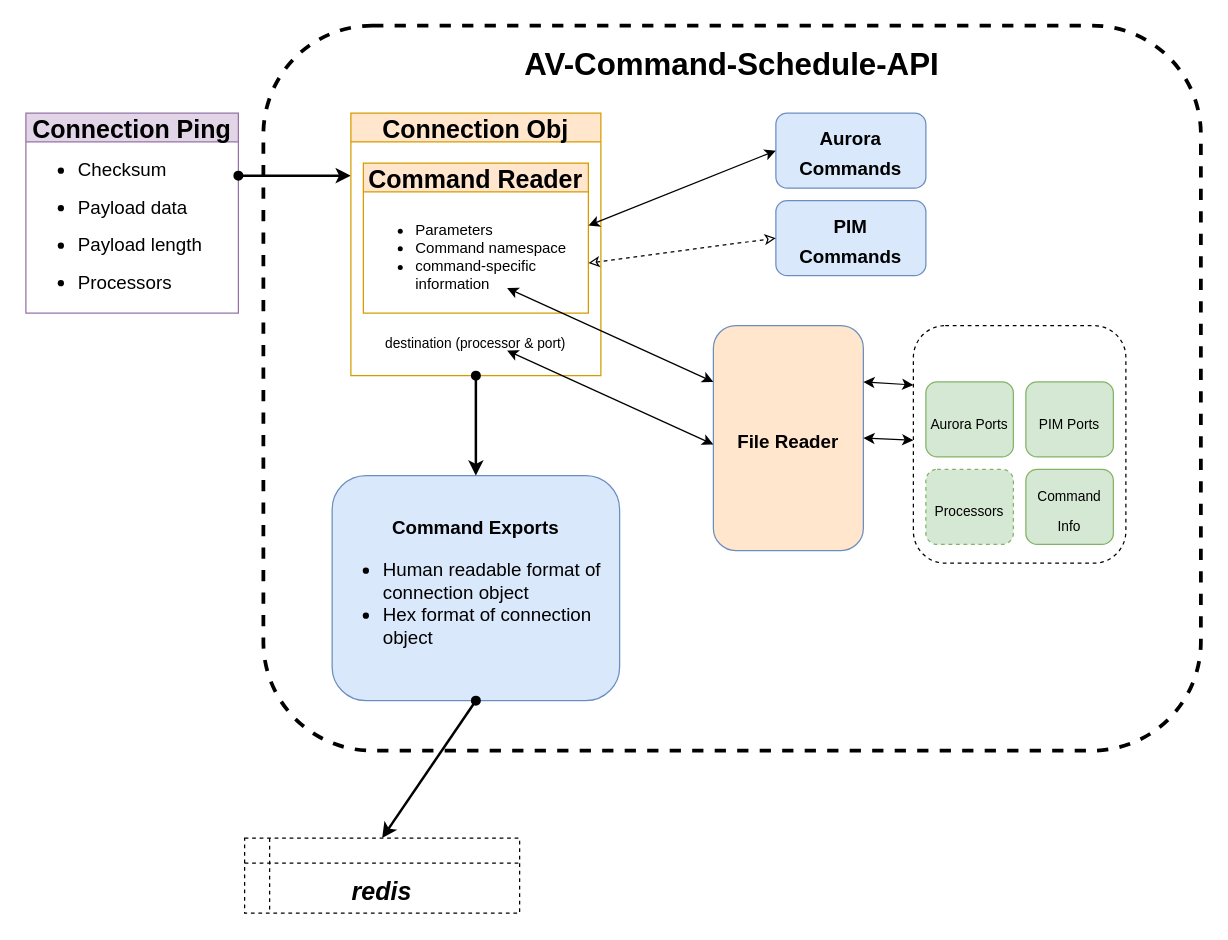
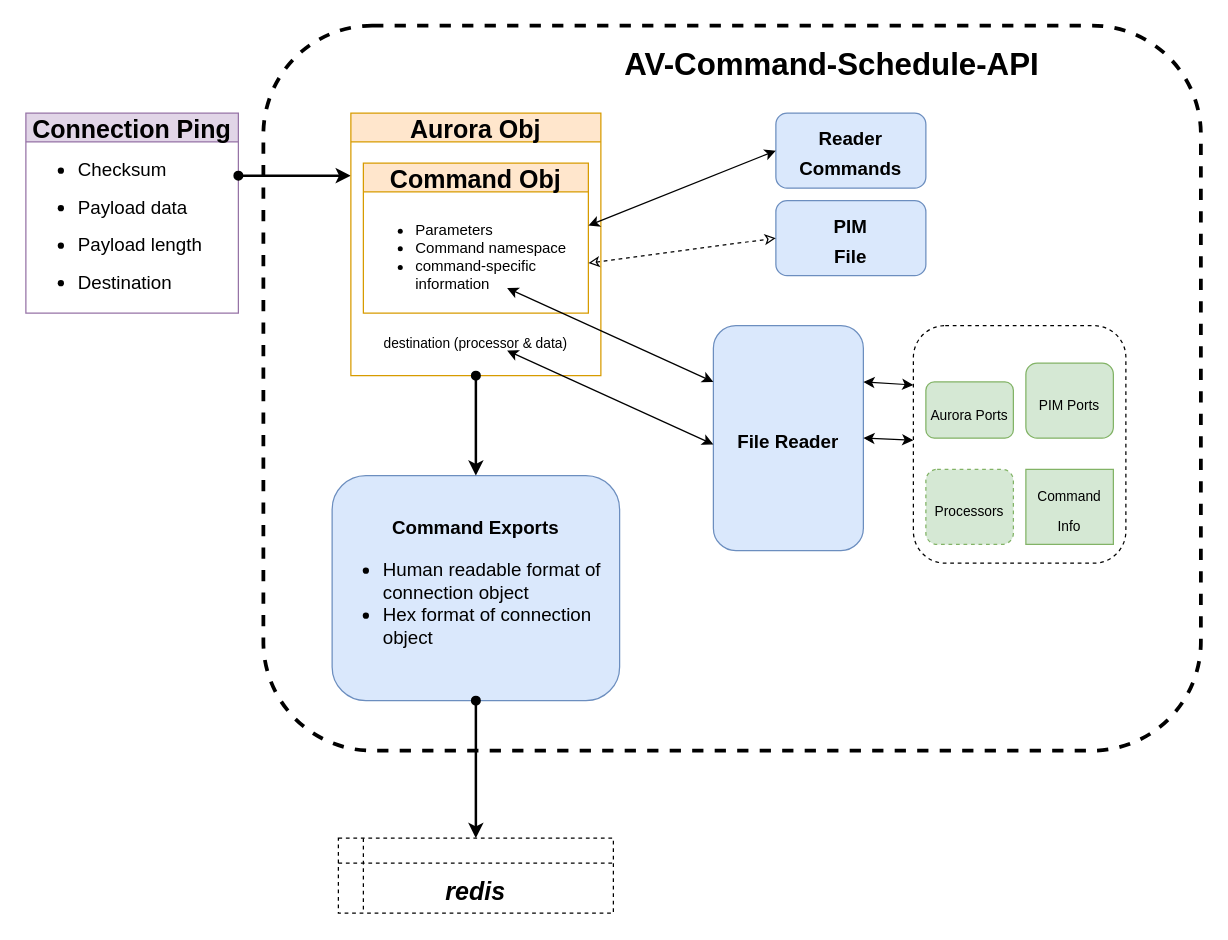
(732, 63) -> (832, 63)
(475, 130) -> (475, 130)
(851, 151) -> (851, 151)
(475, 180) -> (475, 180)
(81, 226) -> (81, 226)
(851, 238) -> (851, 238)
(476, 338) -> (476, 338)
(969, 419) -> (969, 410)
(1069, 419) -> (1069, 401)
(788, 438) -> (788, 438)
(1069, 507) -> (1069, 507)
(382, 876) -> (476, 876)
